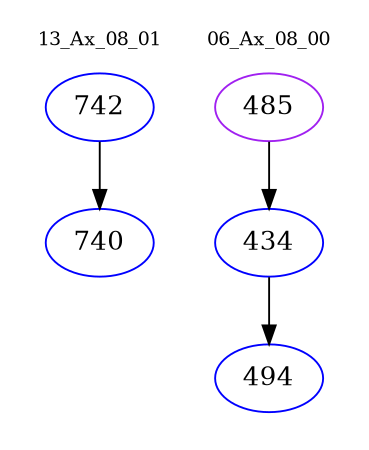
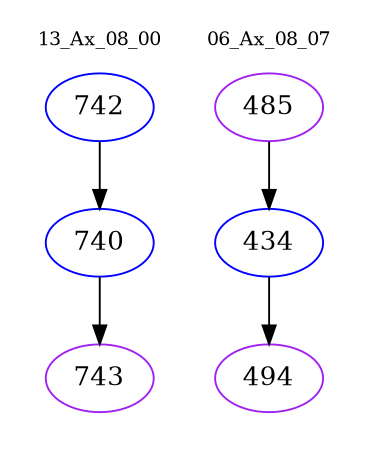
(100, 40) -> (100, 40)
(269, 40) -> (269, 40)
none -> (100, 378)
(269, 378) -> (269, 378)
